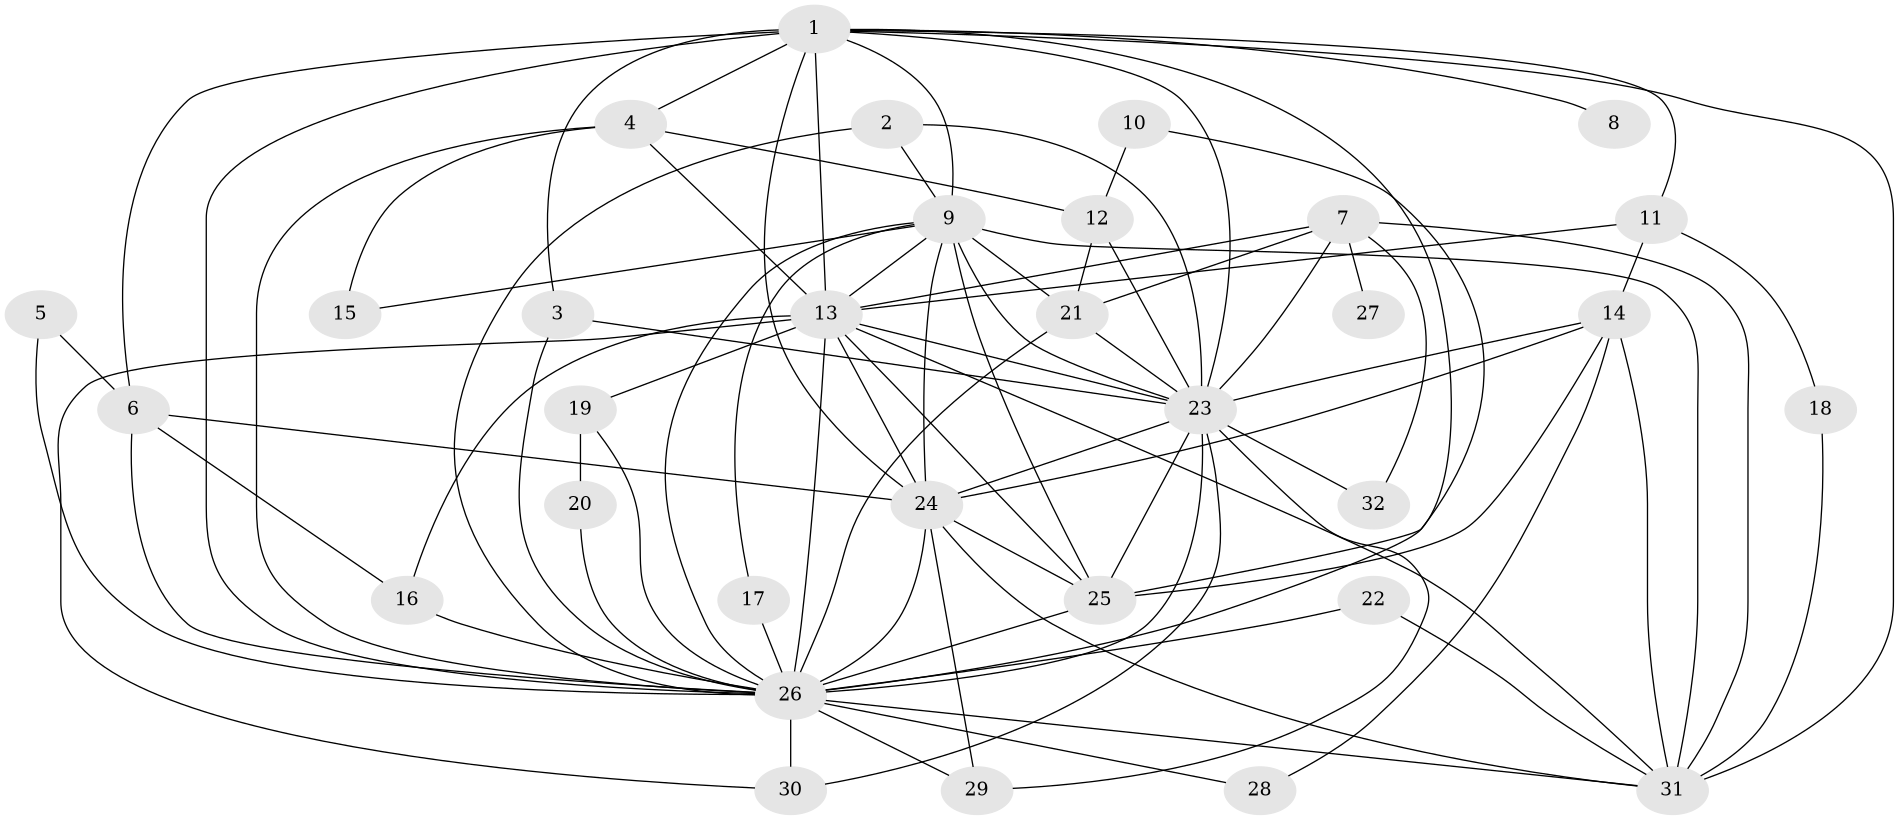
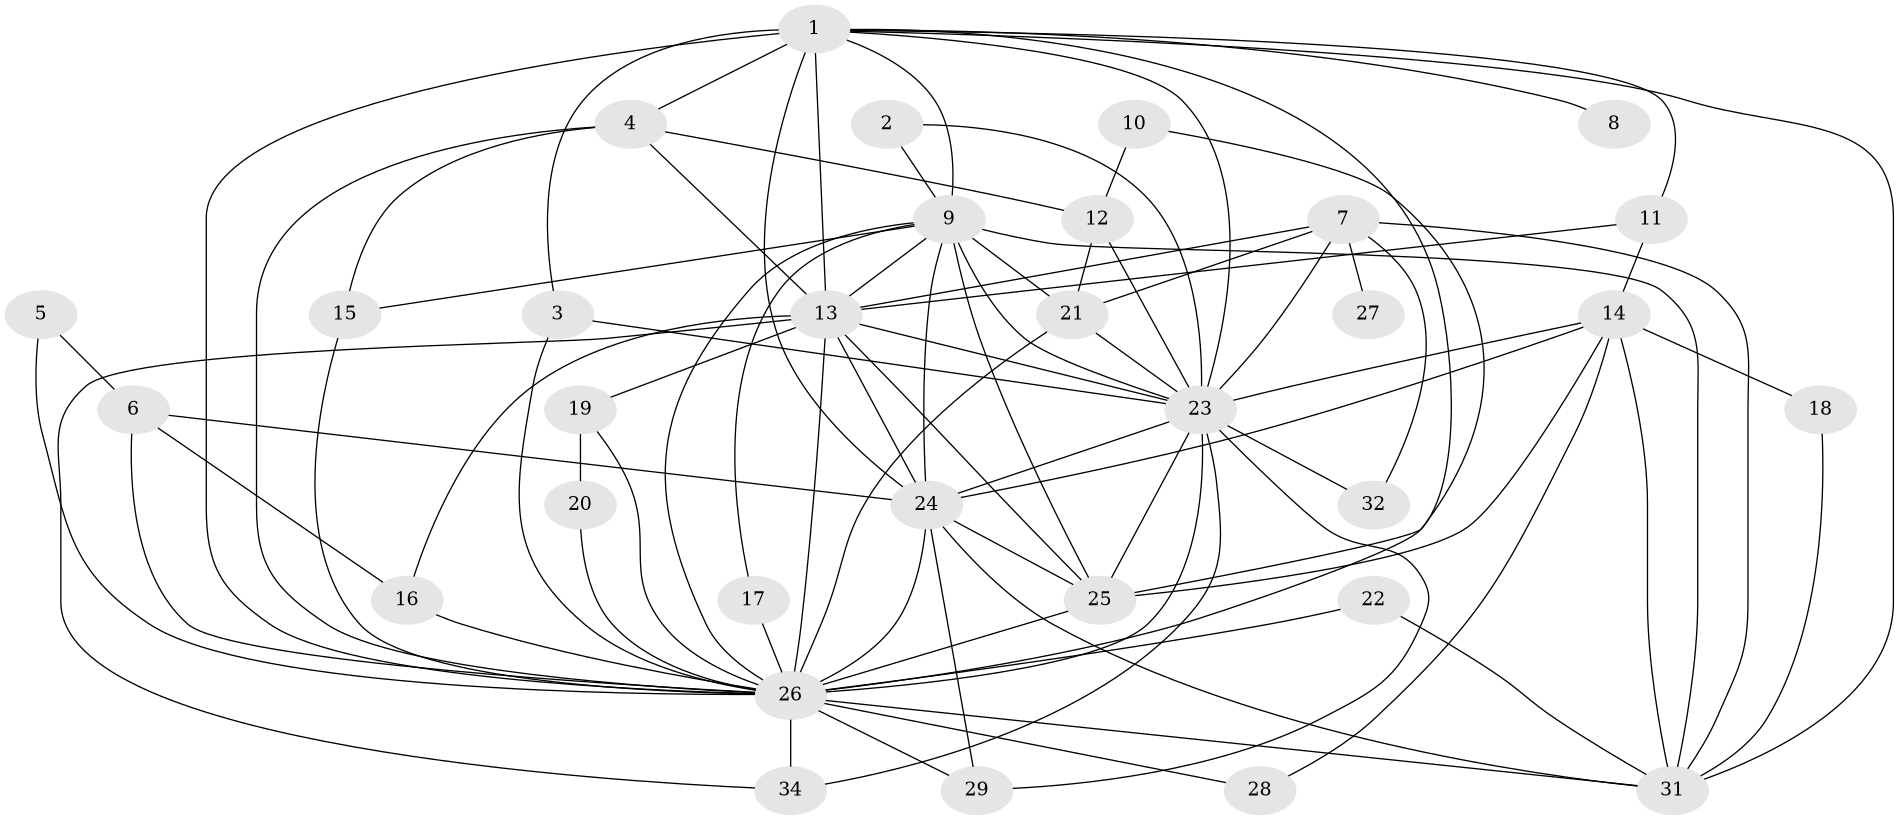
(331, 67) -> none
(1768, 293) -> (1718, 362)
(464, 387) -> (375, 635)
(1279, 510) -> none
(791, 791) -> (791, 791)
